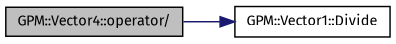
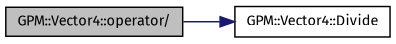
(312, 22) -> (312, 22)
